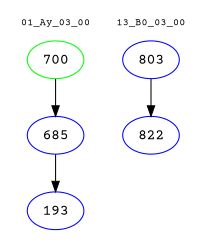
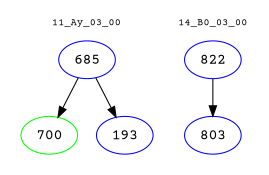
(56, 23) -> (87, 23)
(152, 23) -> (213, 23)
(56, 92) -> (71, 93)
(151, 92) -> (213, 92)
